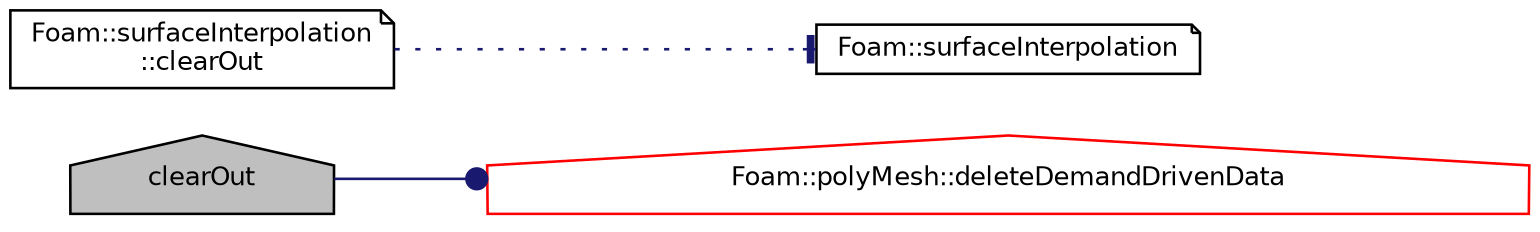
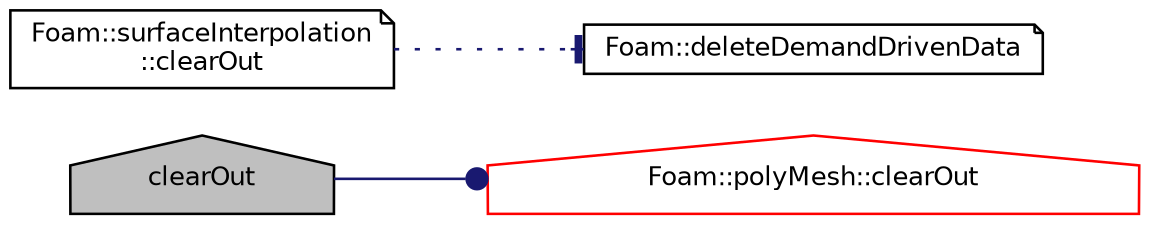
(1008, 49) -> (813, 49)
(1008, 179) -> (813, 179)
